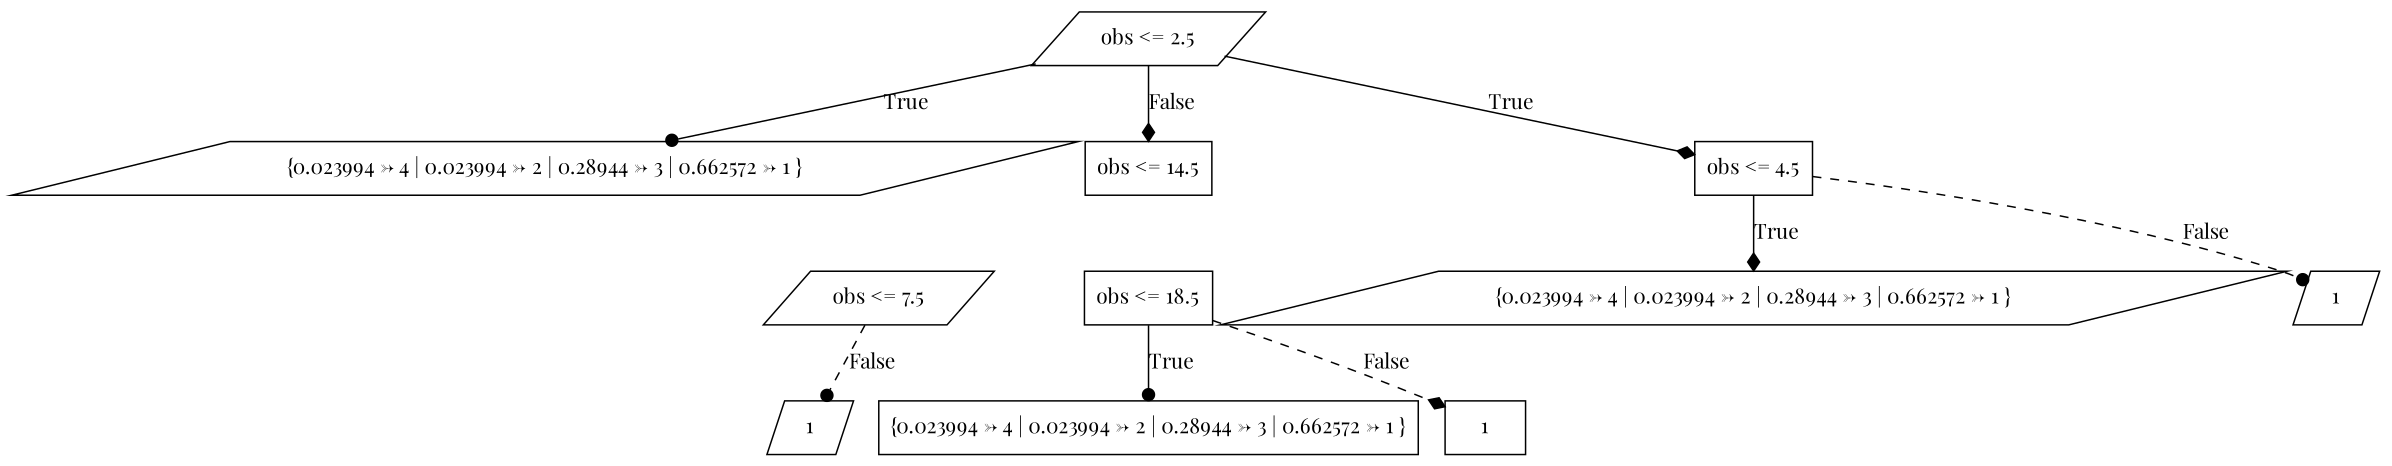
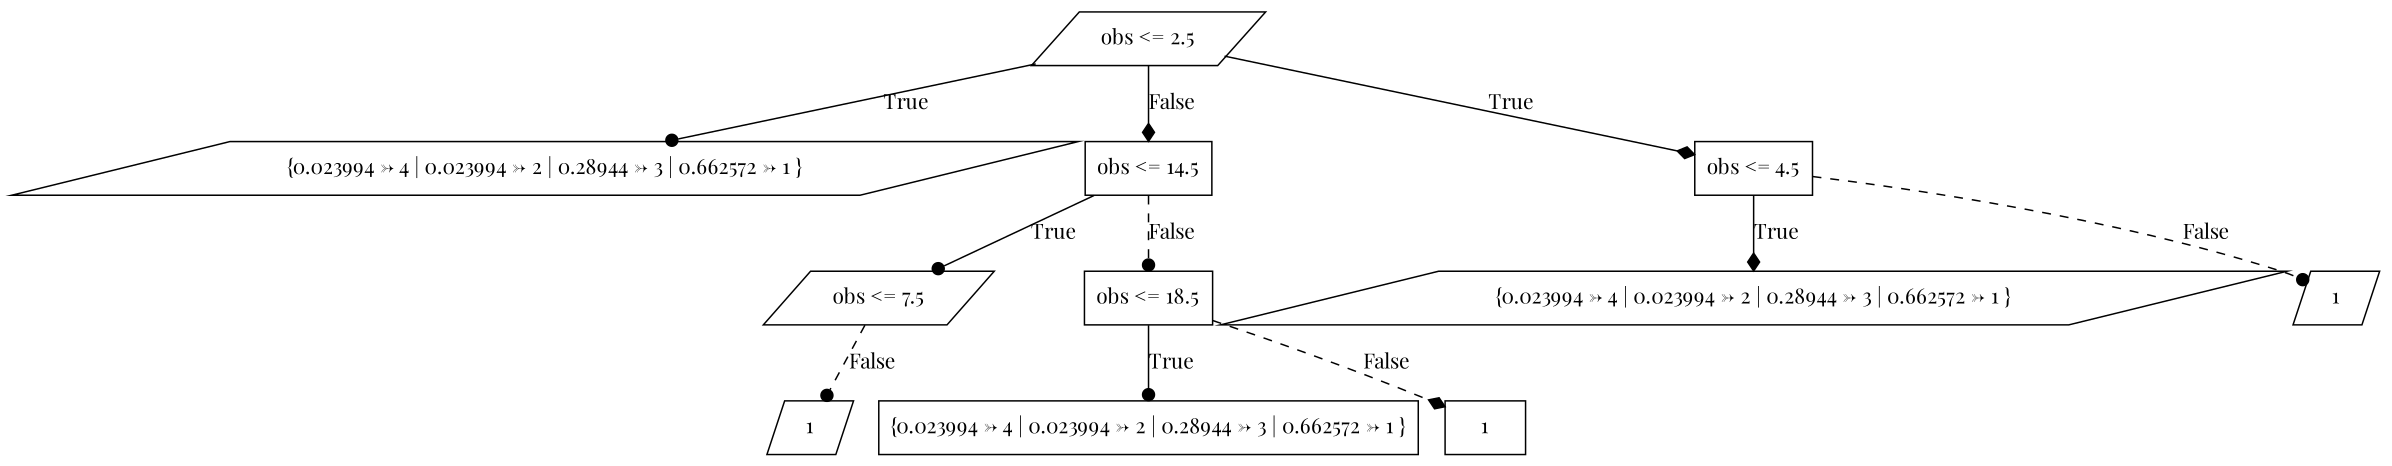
none -> (1149, 227)
none -> (1019, 231)
